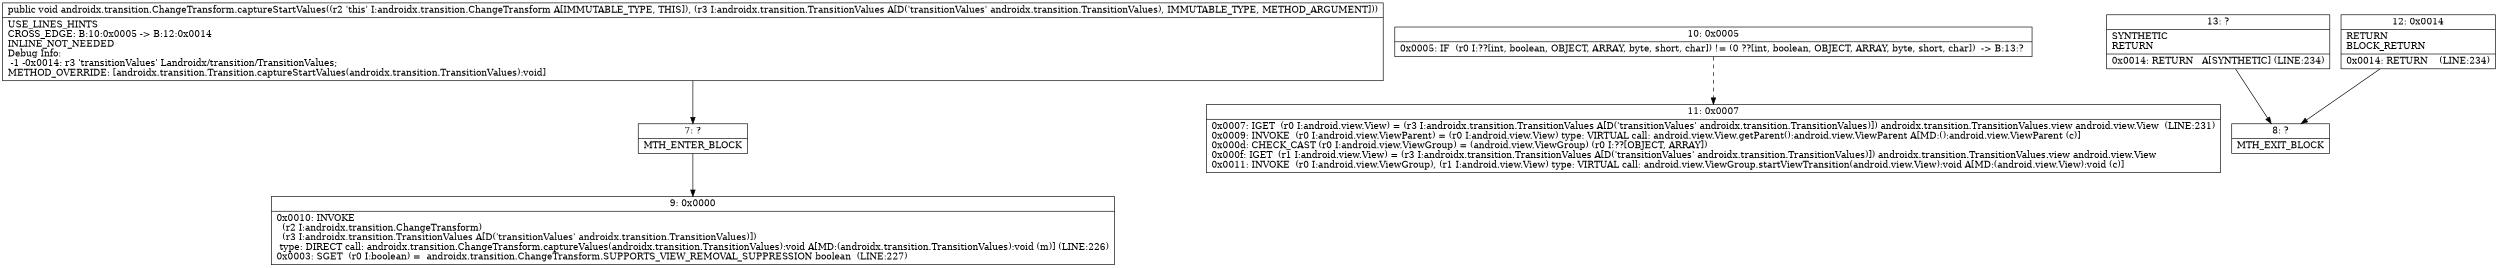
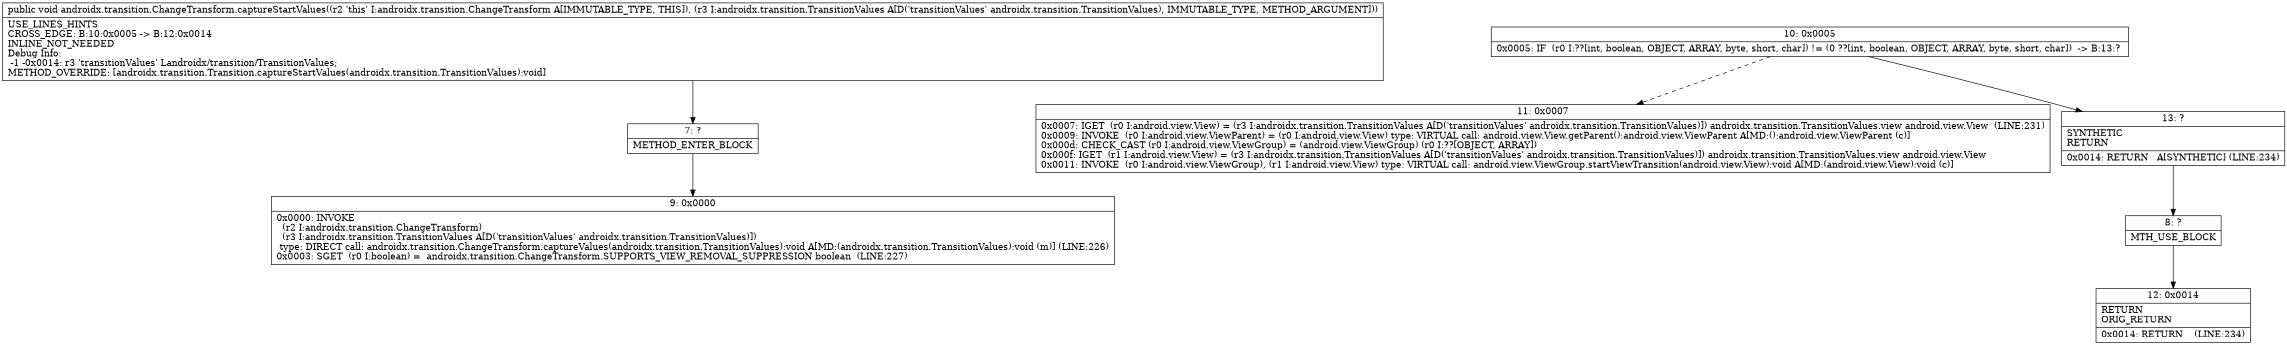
(2386, 46) -> (2137, 320)
none -> (1972, 83)
(2343, 94) -> (2173, 264)
(693, 146) -> (693, 146)
(2281, 146) -> (2173, 238)
(319, 218) -> (319, 218)
